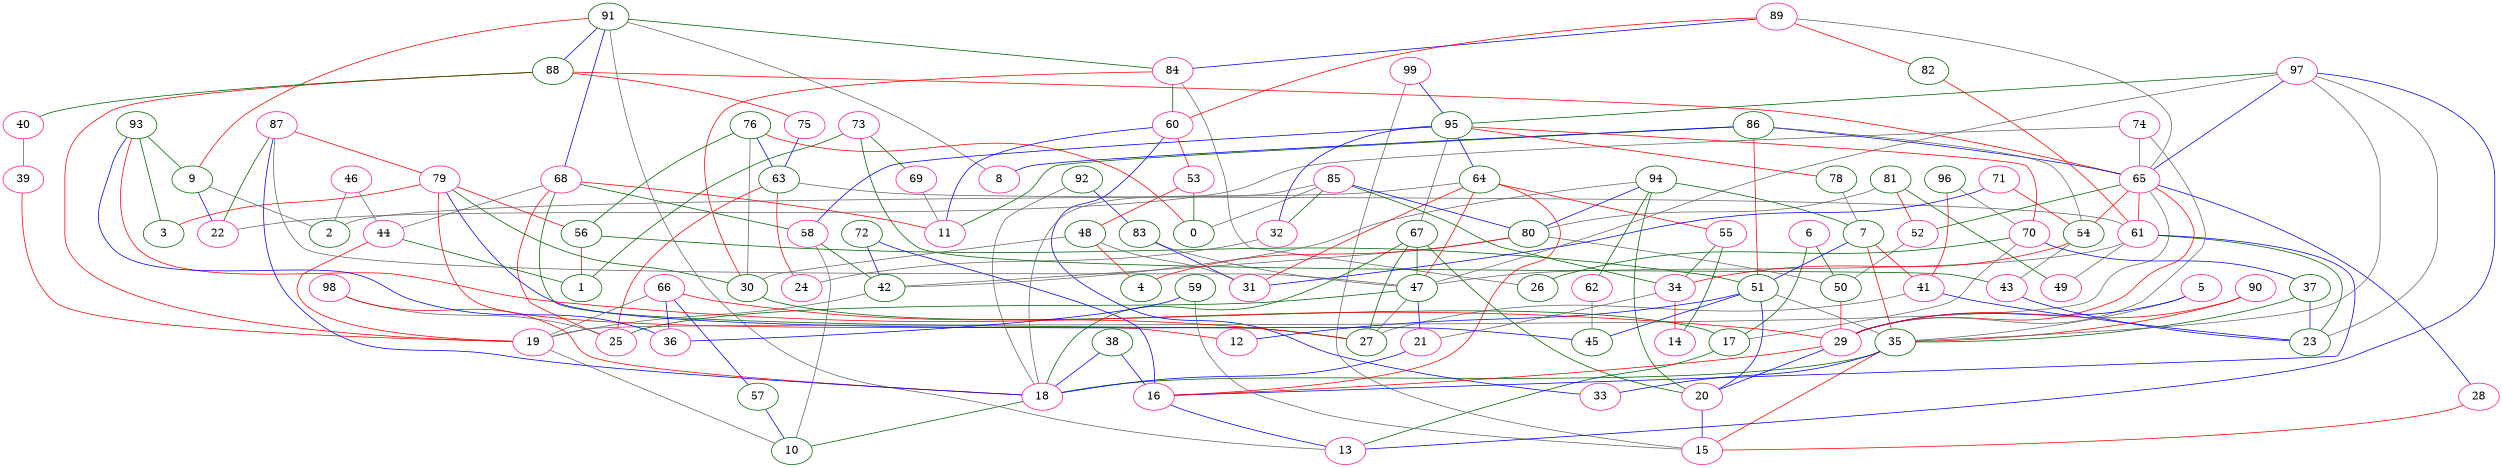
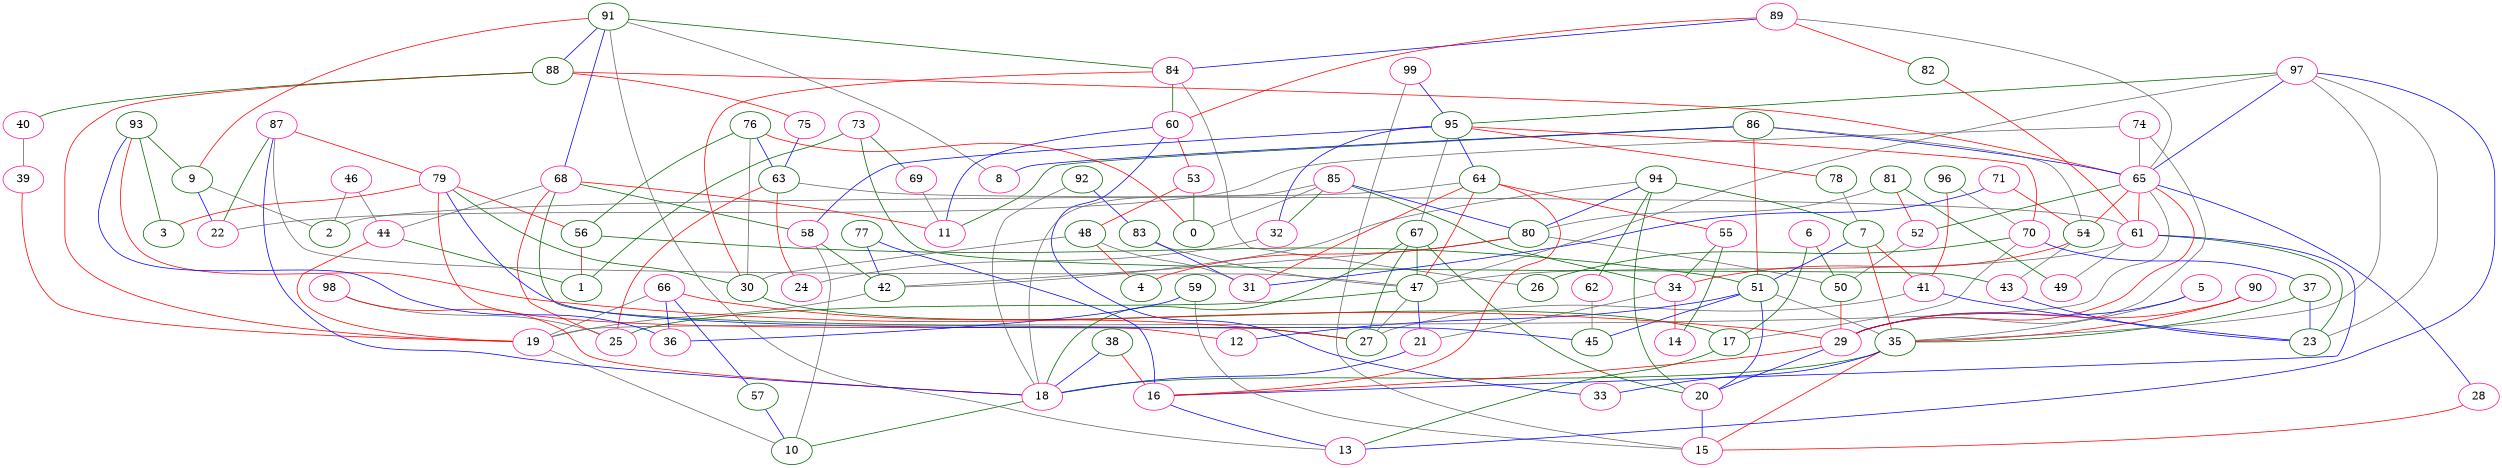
(862, 234) -> (862, 234)
(1133, 370) -> (1133, 370)
